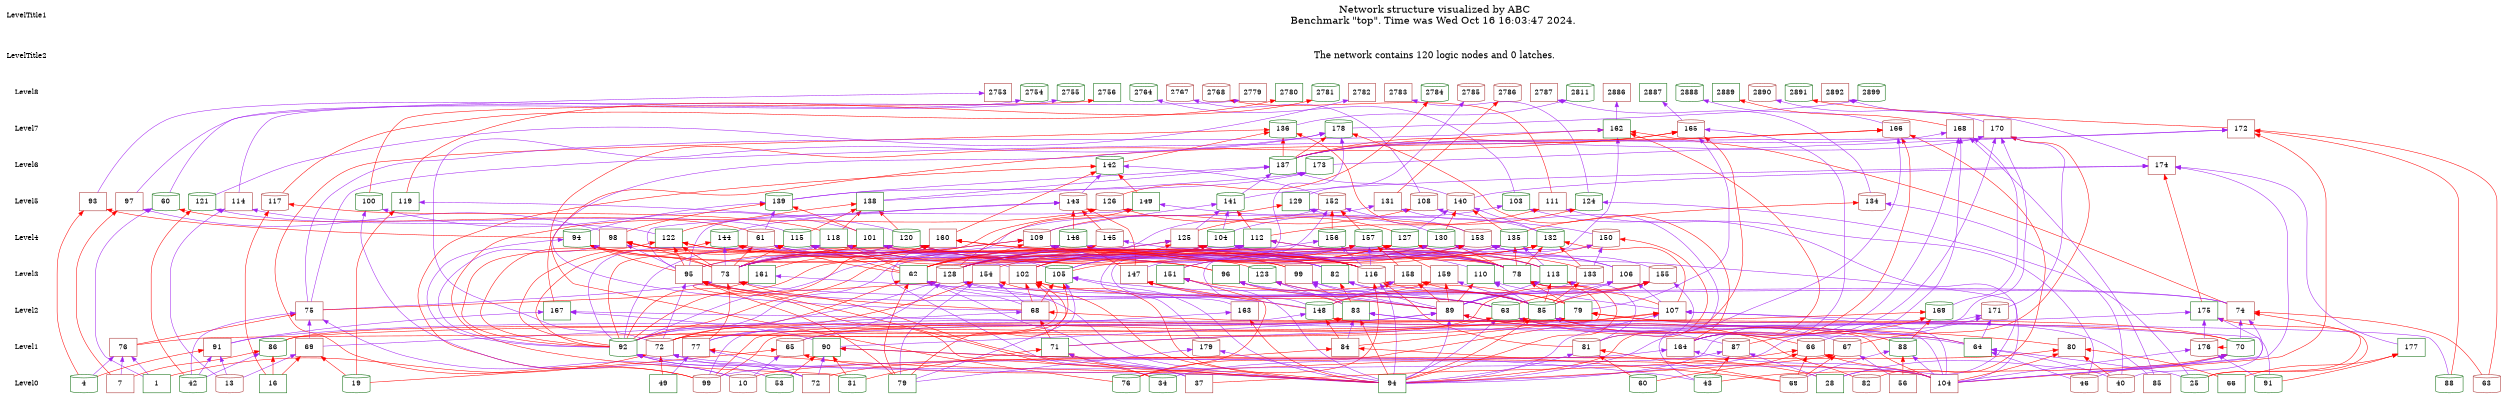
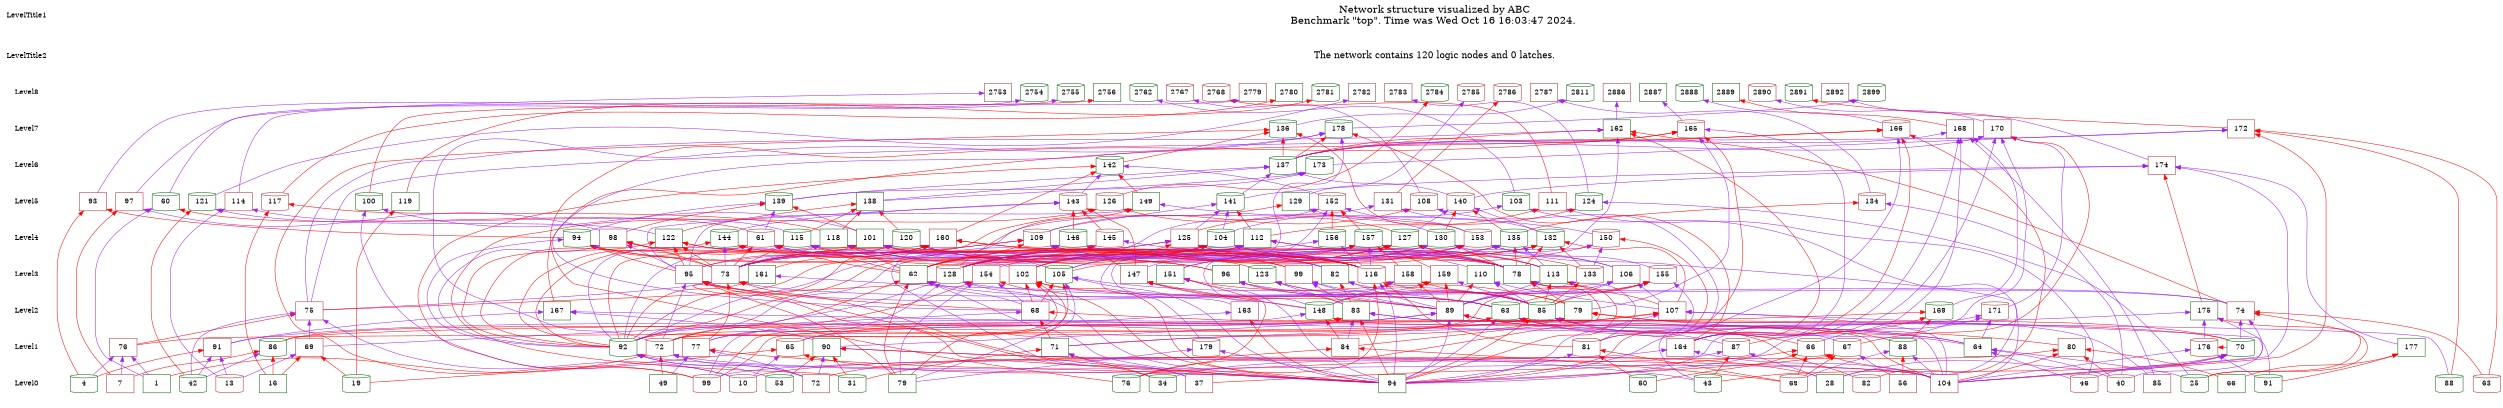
(1144, 93) -> (1144, 93)
(659, 208) -> none
